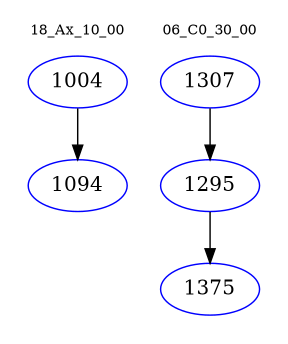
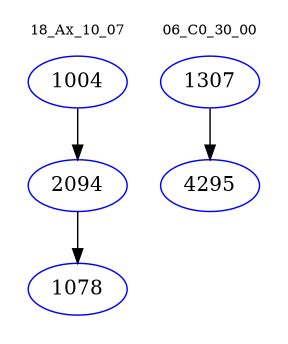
(78, 31) -> (78, 31)
(78, 186) -> (78, 186)
(210, 186) -> (210, 186)
none -> (78, 289)
(210, 289) -> none
